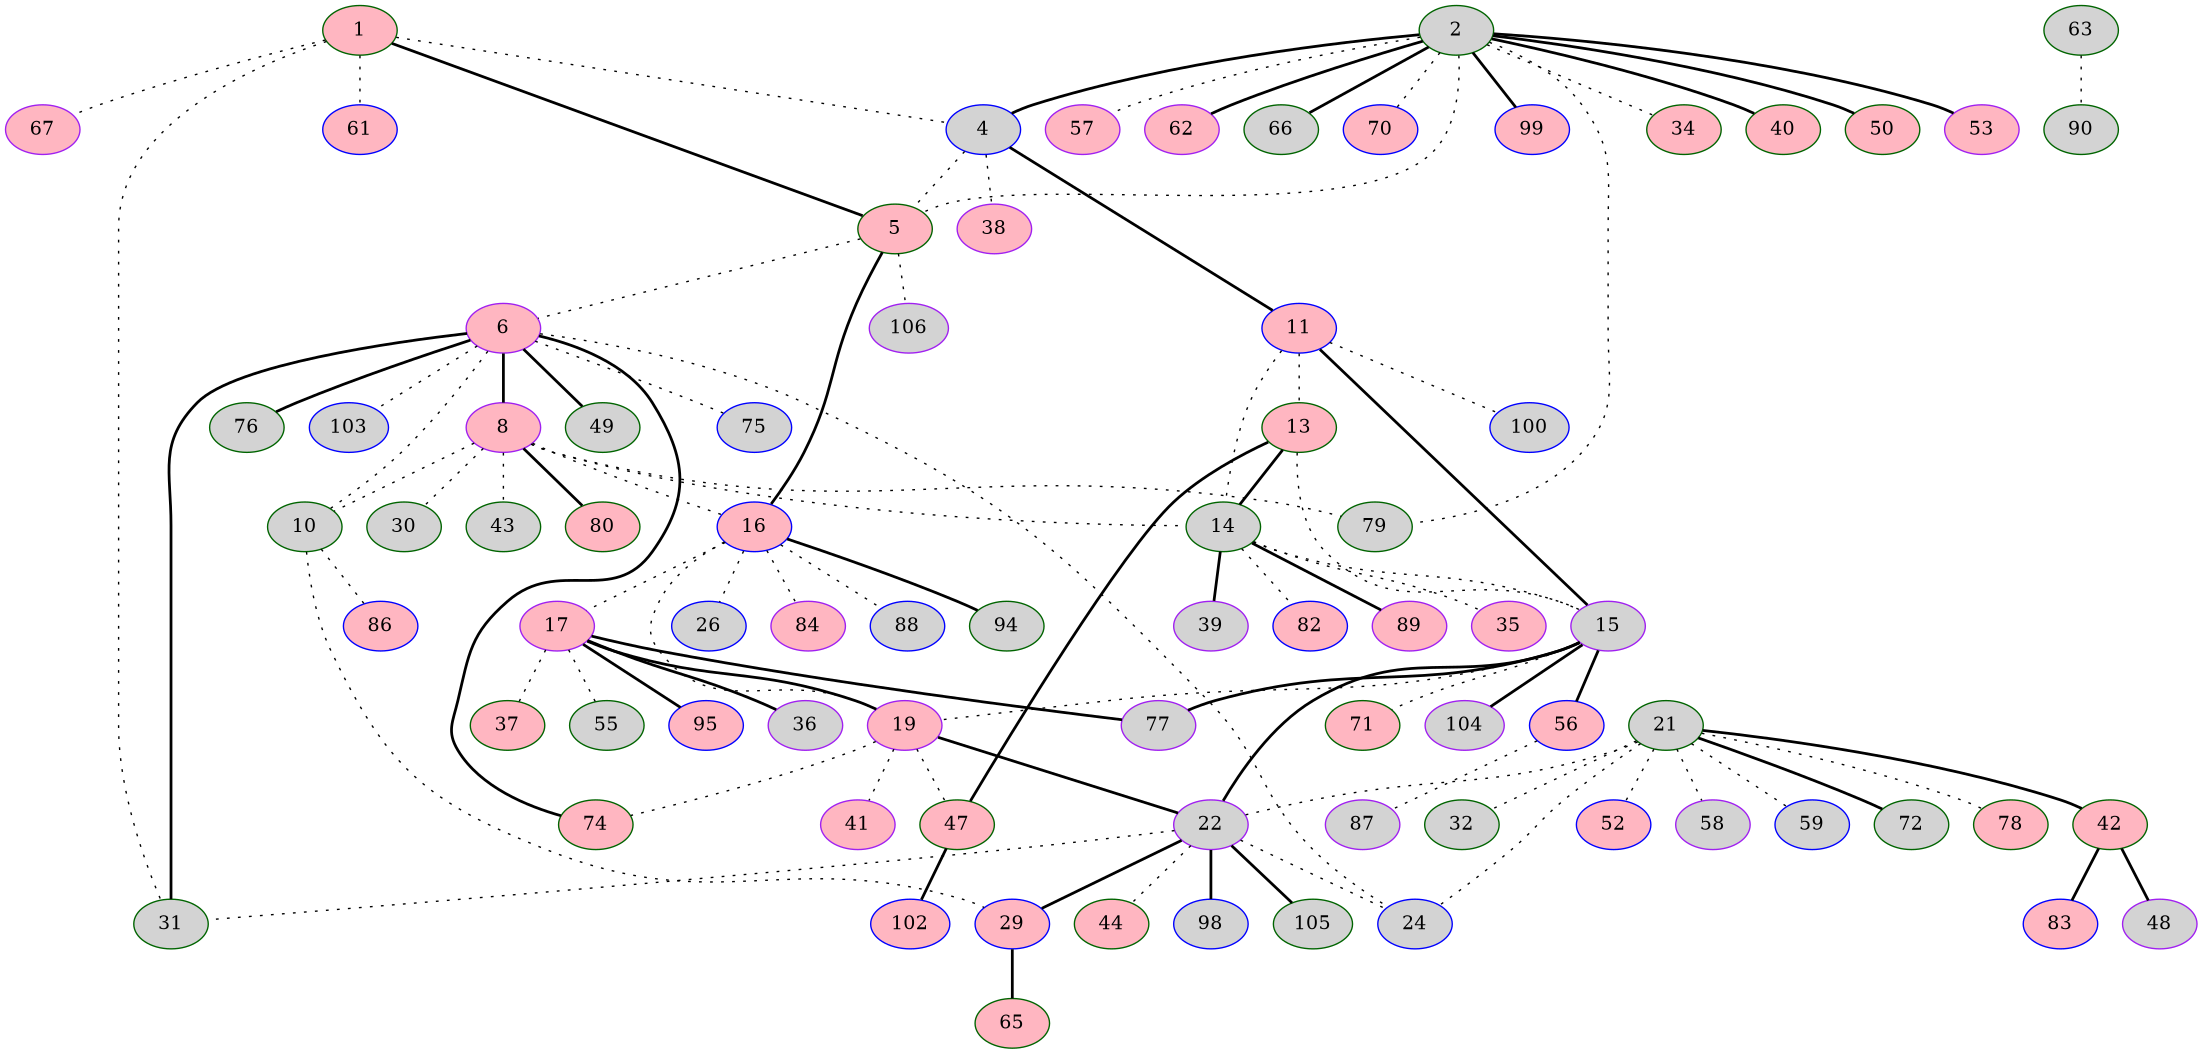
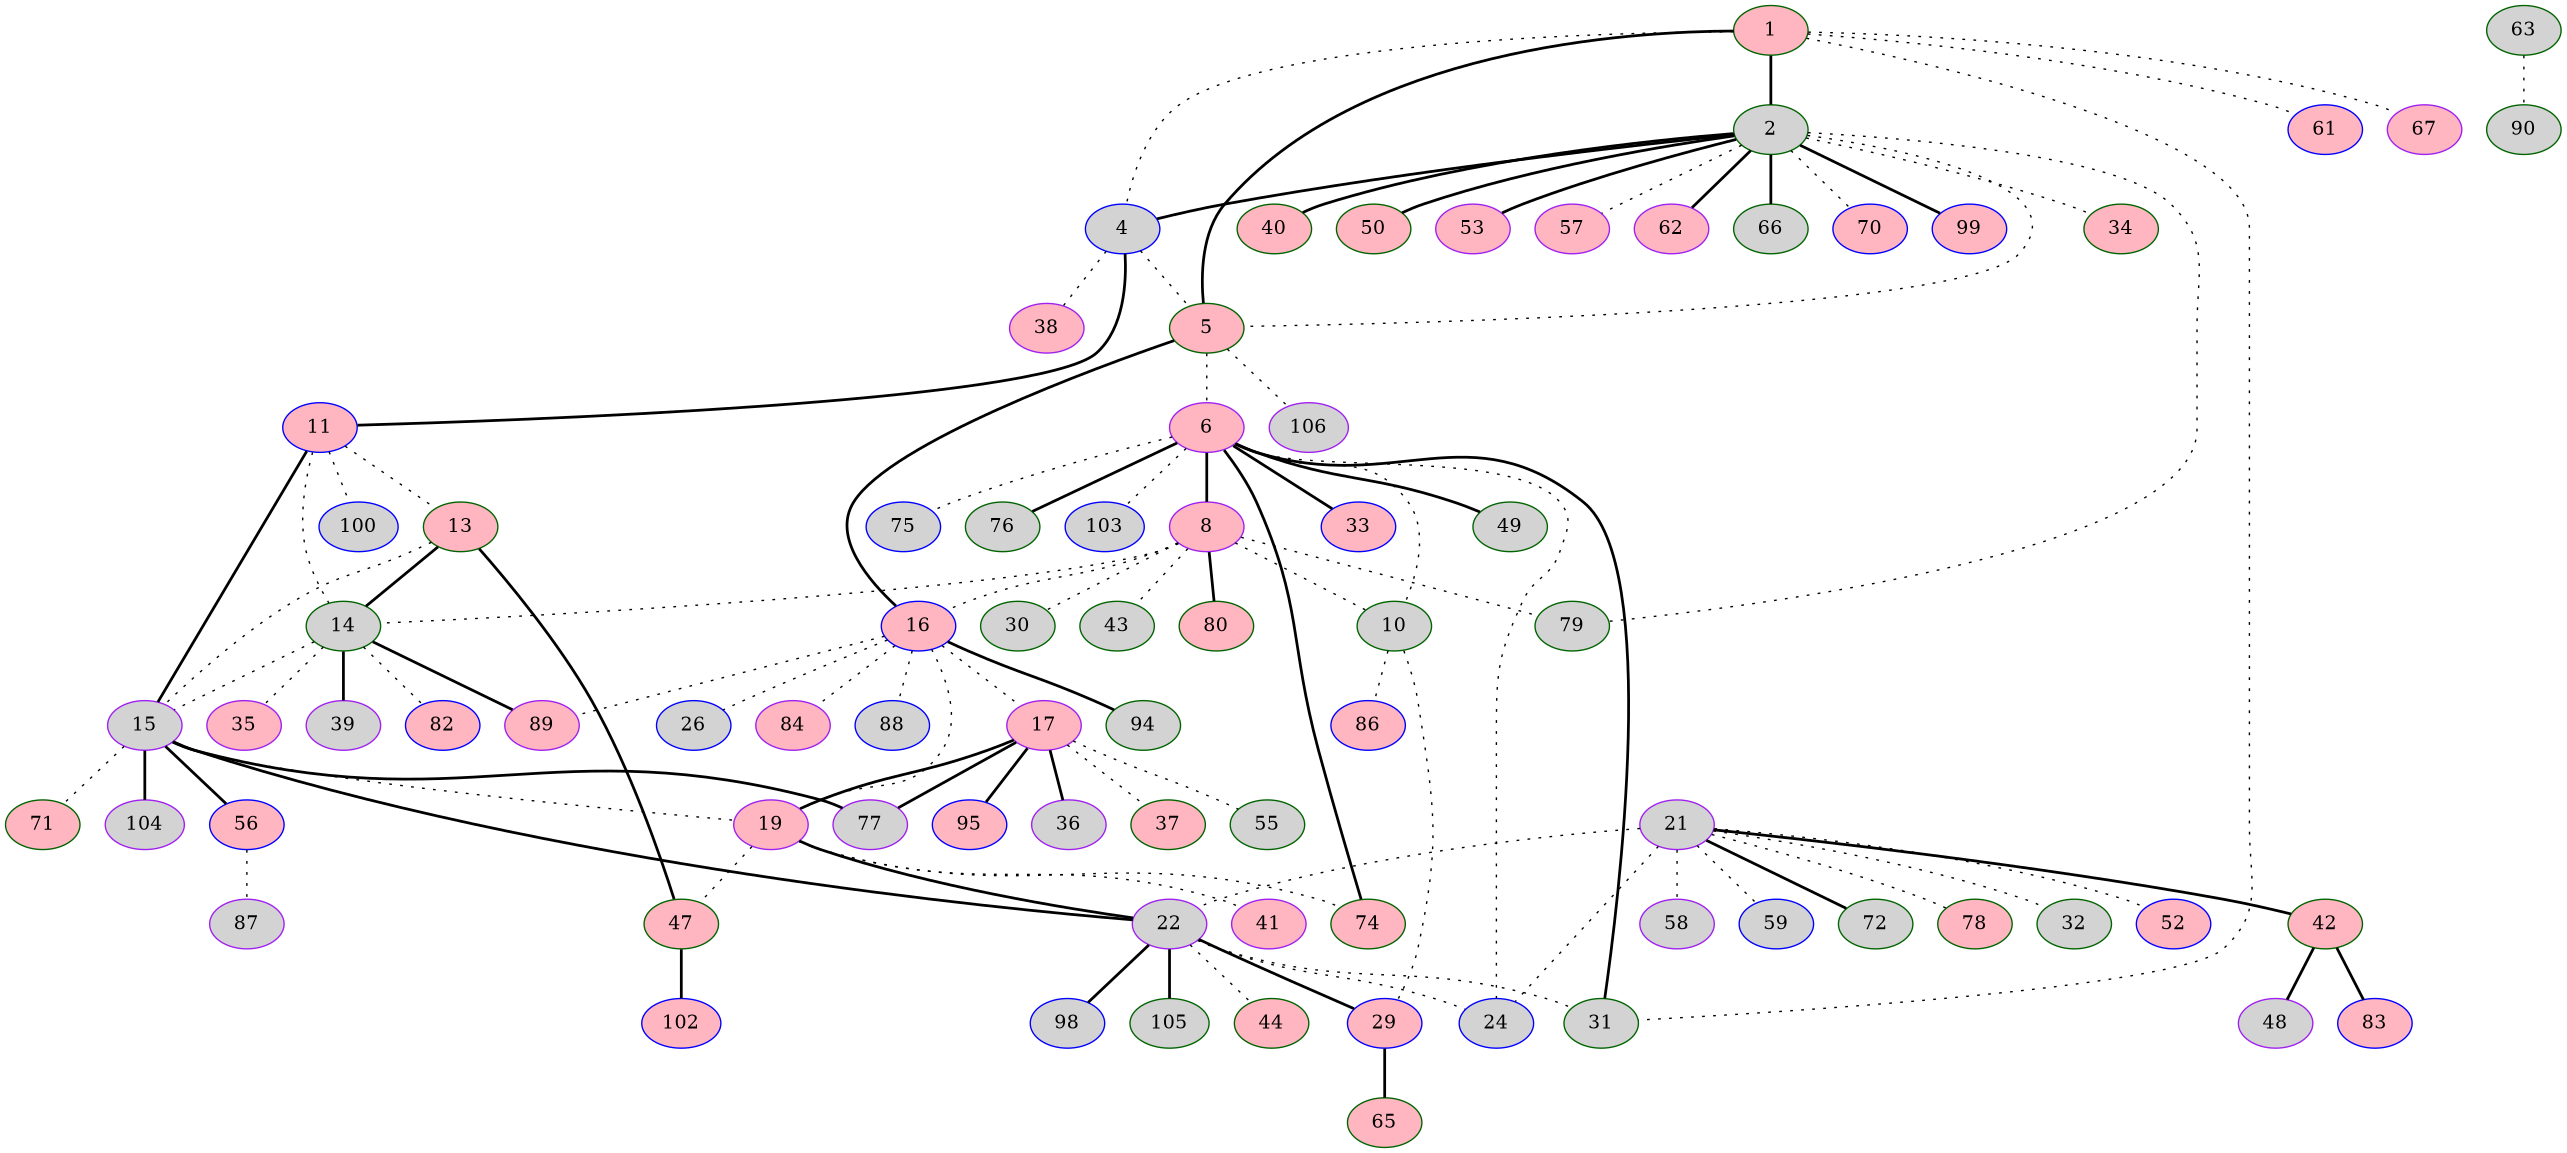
none -> (1771, 80)
none -> (1358, 527)
none -> (730, 676)
(1666, 725) -> (1677, 825)
